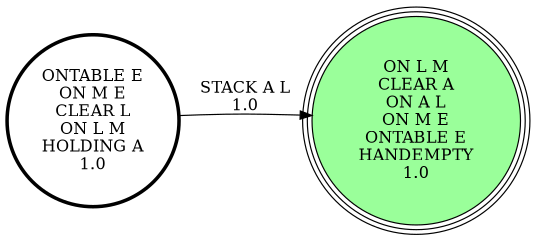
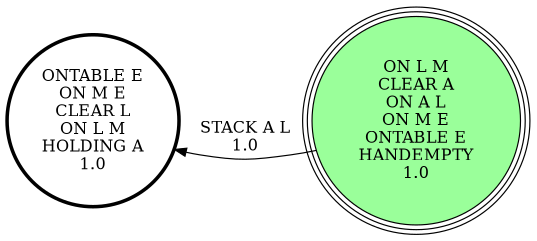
(239, 114) -> (251, 159)
